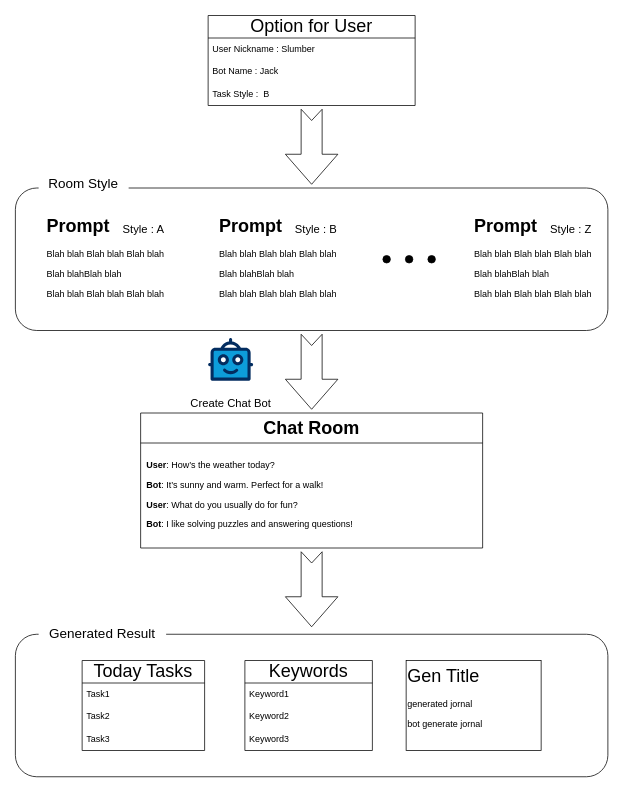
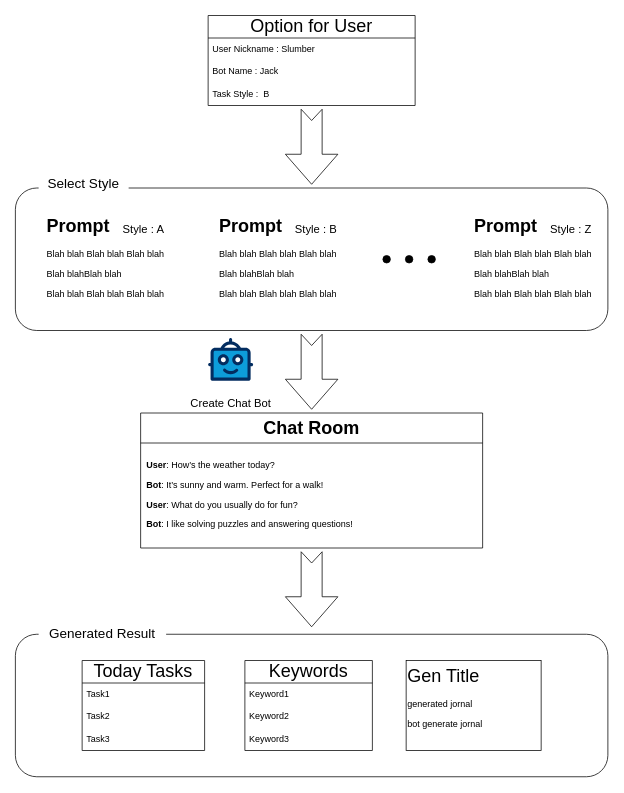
(84, 184) -> (84, 184)
